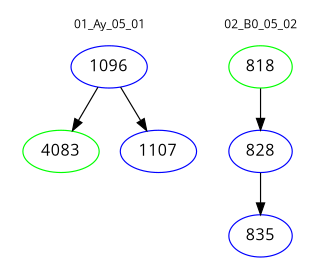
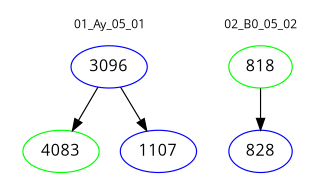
(109, 67) -> (109, 67)
(261, 236) -> none
